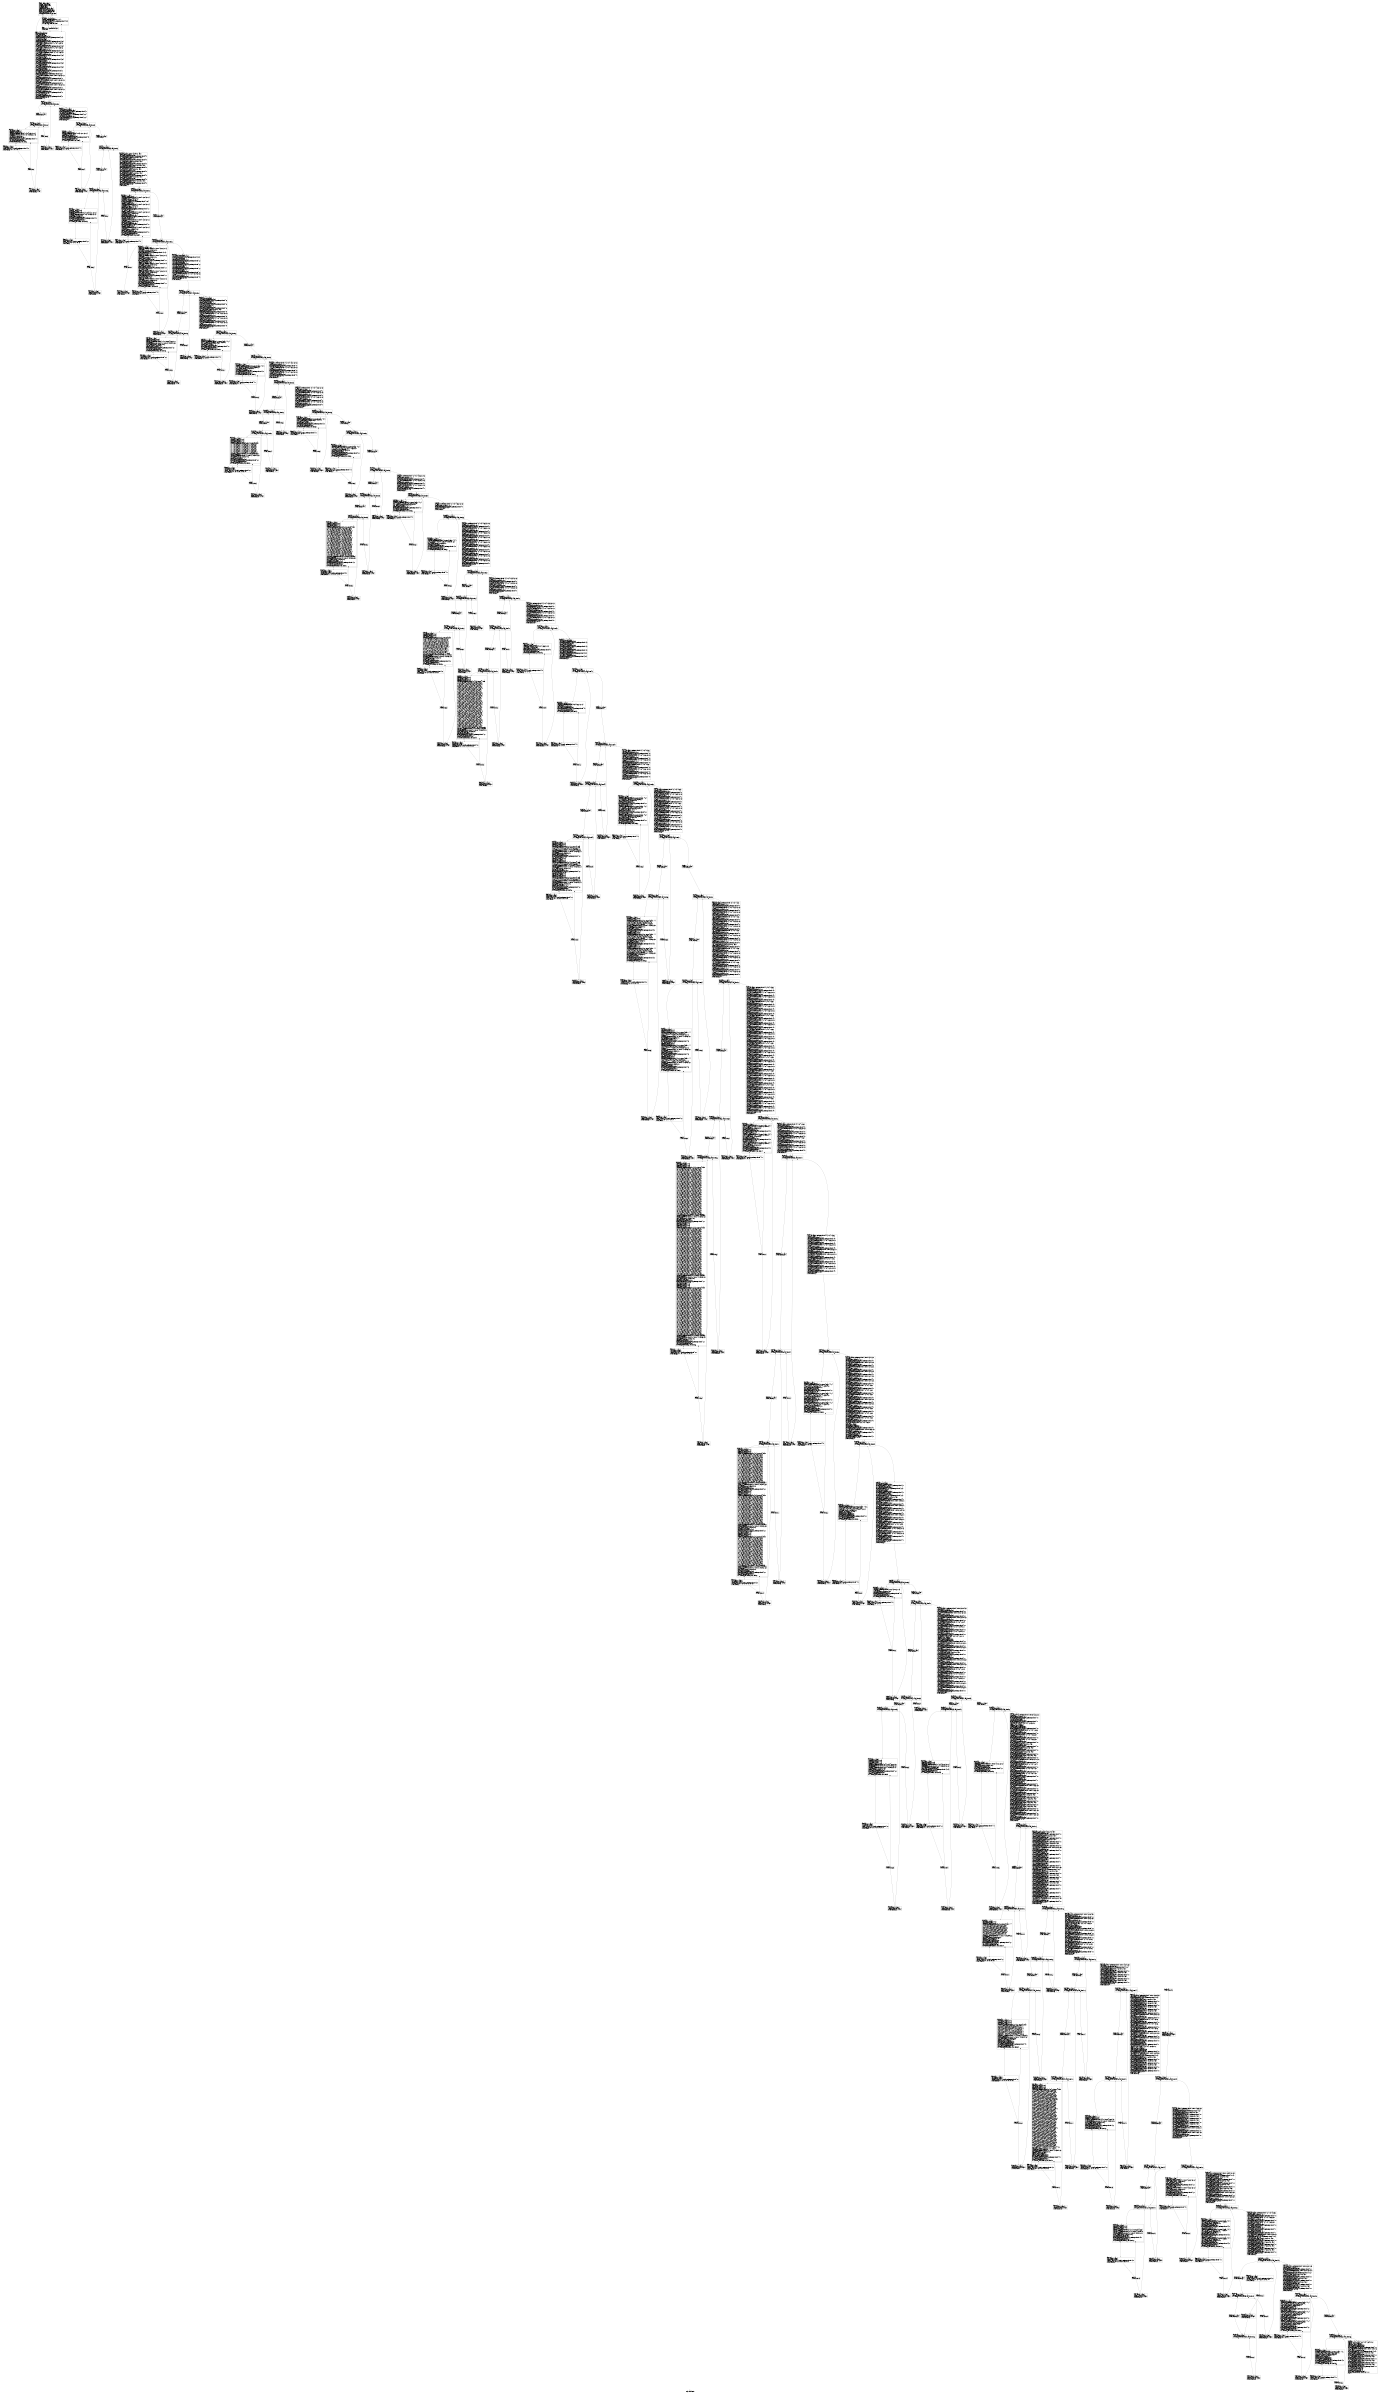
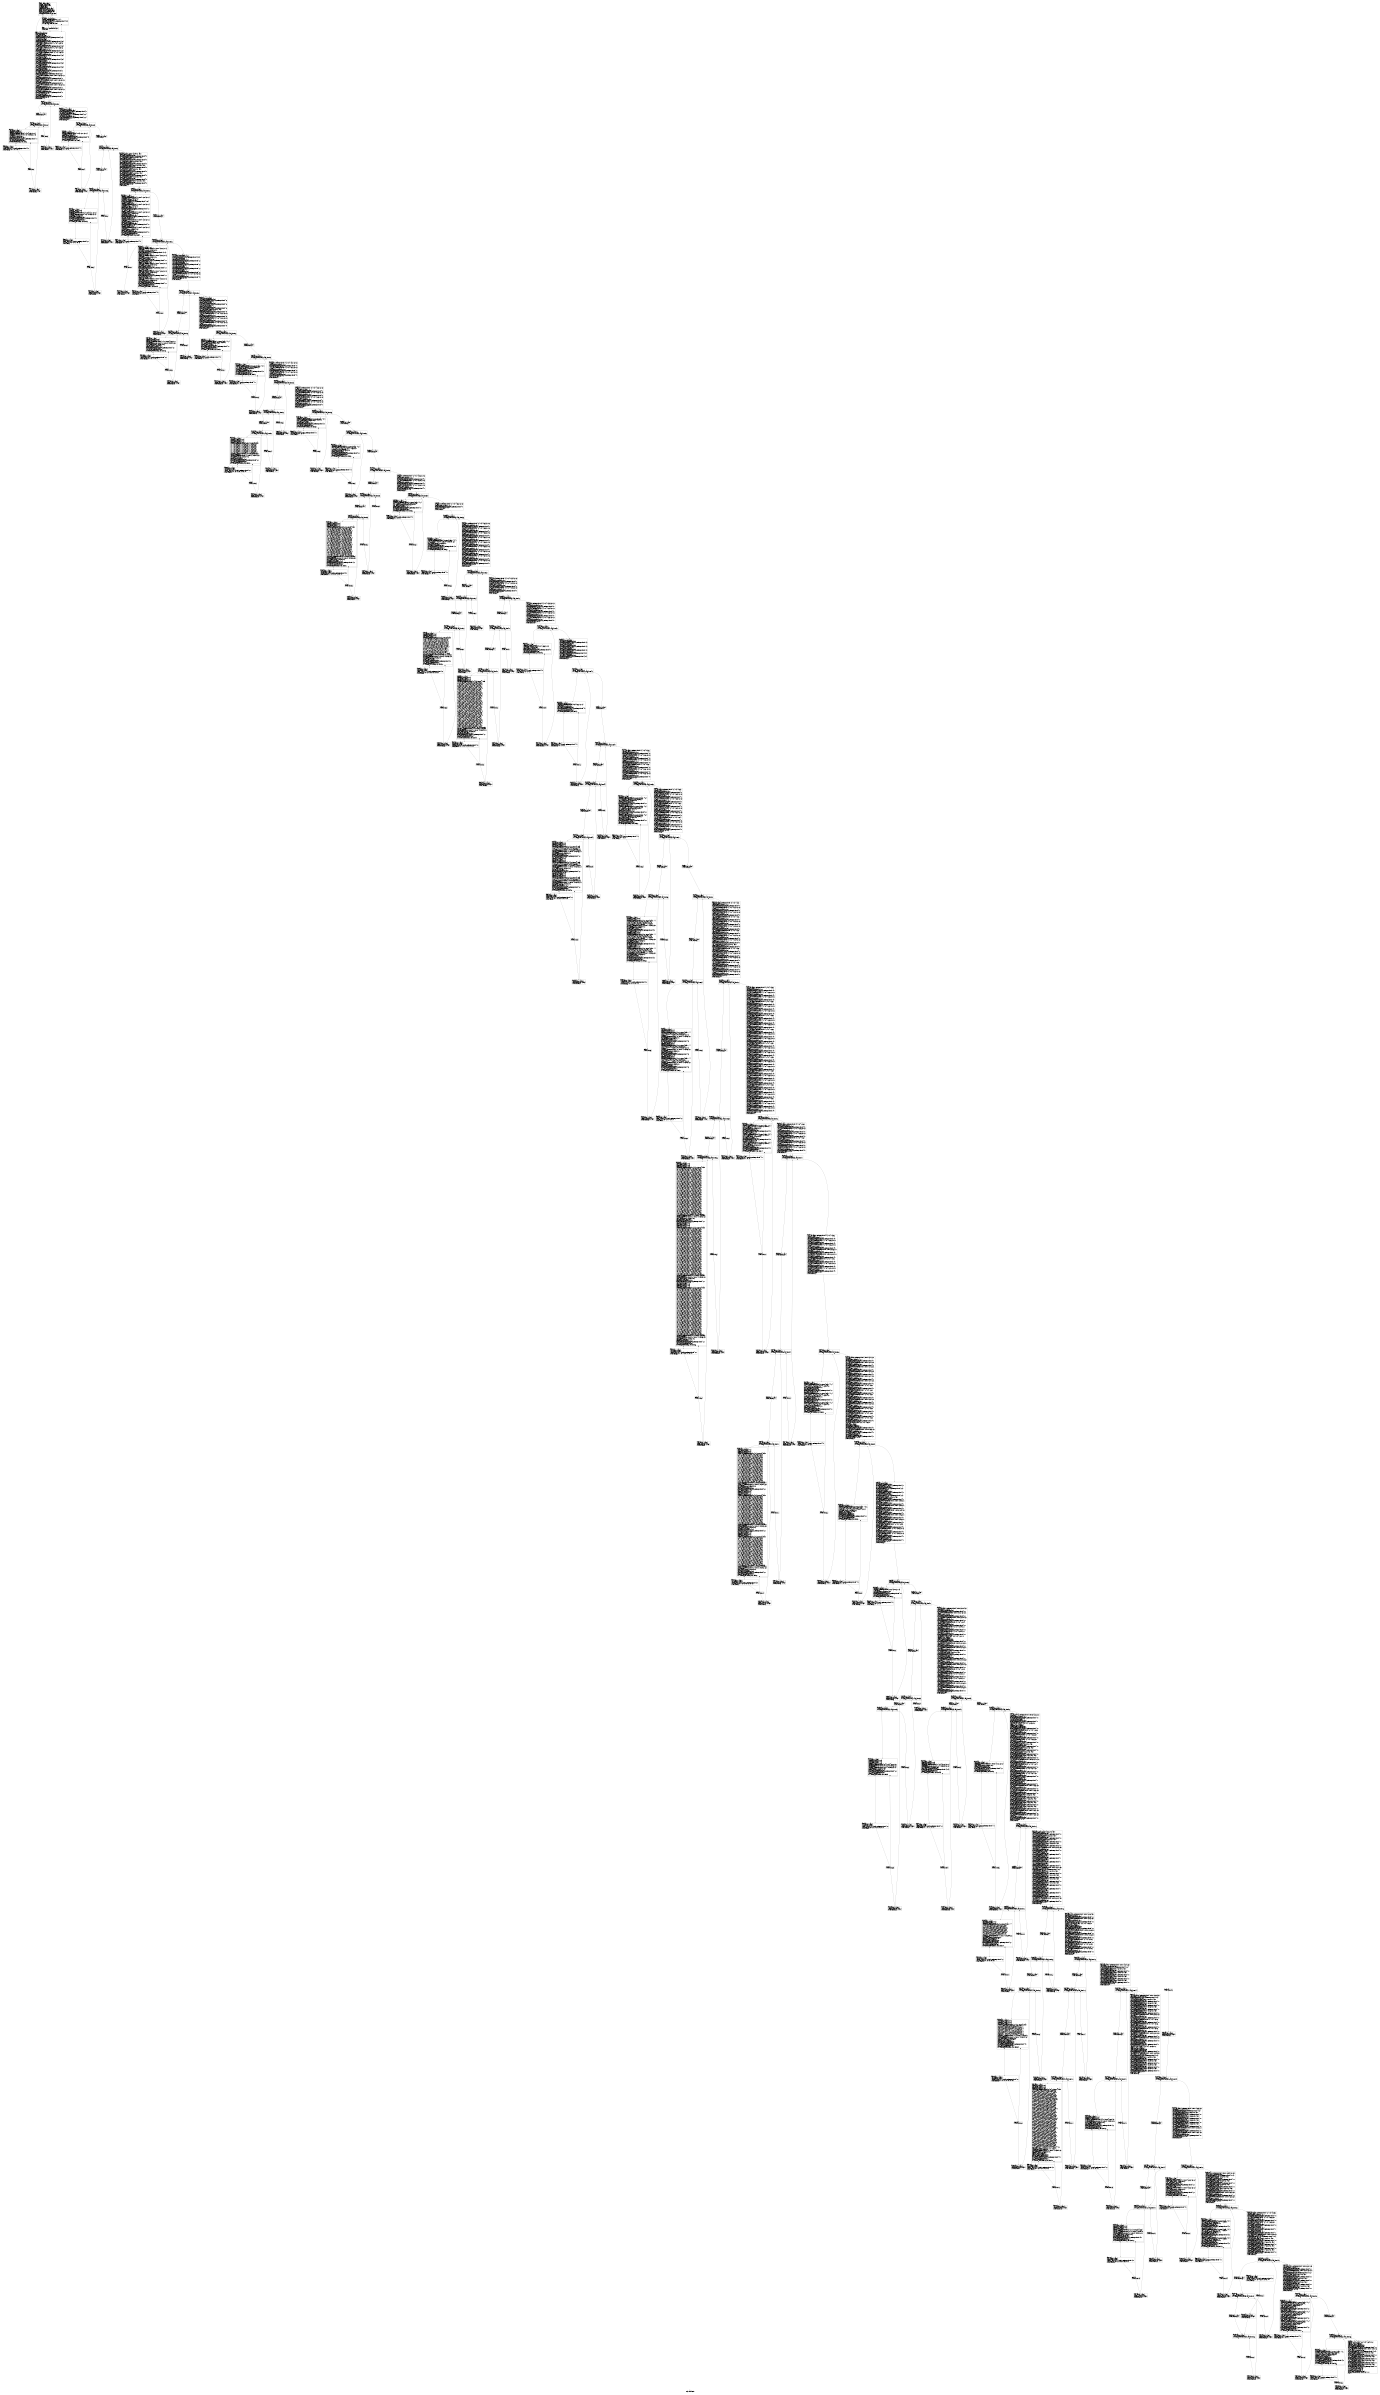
(378, 517) -> none
